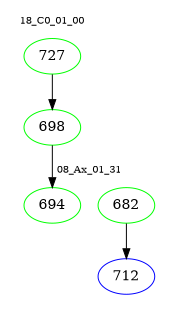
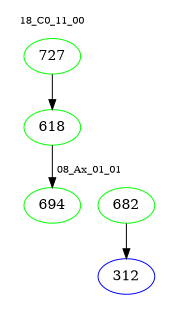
(52, 21) -> (52, 21)
(52, 127) -> (52, 127)
(89, 170) -> (89, 170)
(126, 276) -> (126, 276)
